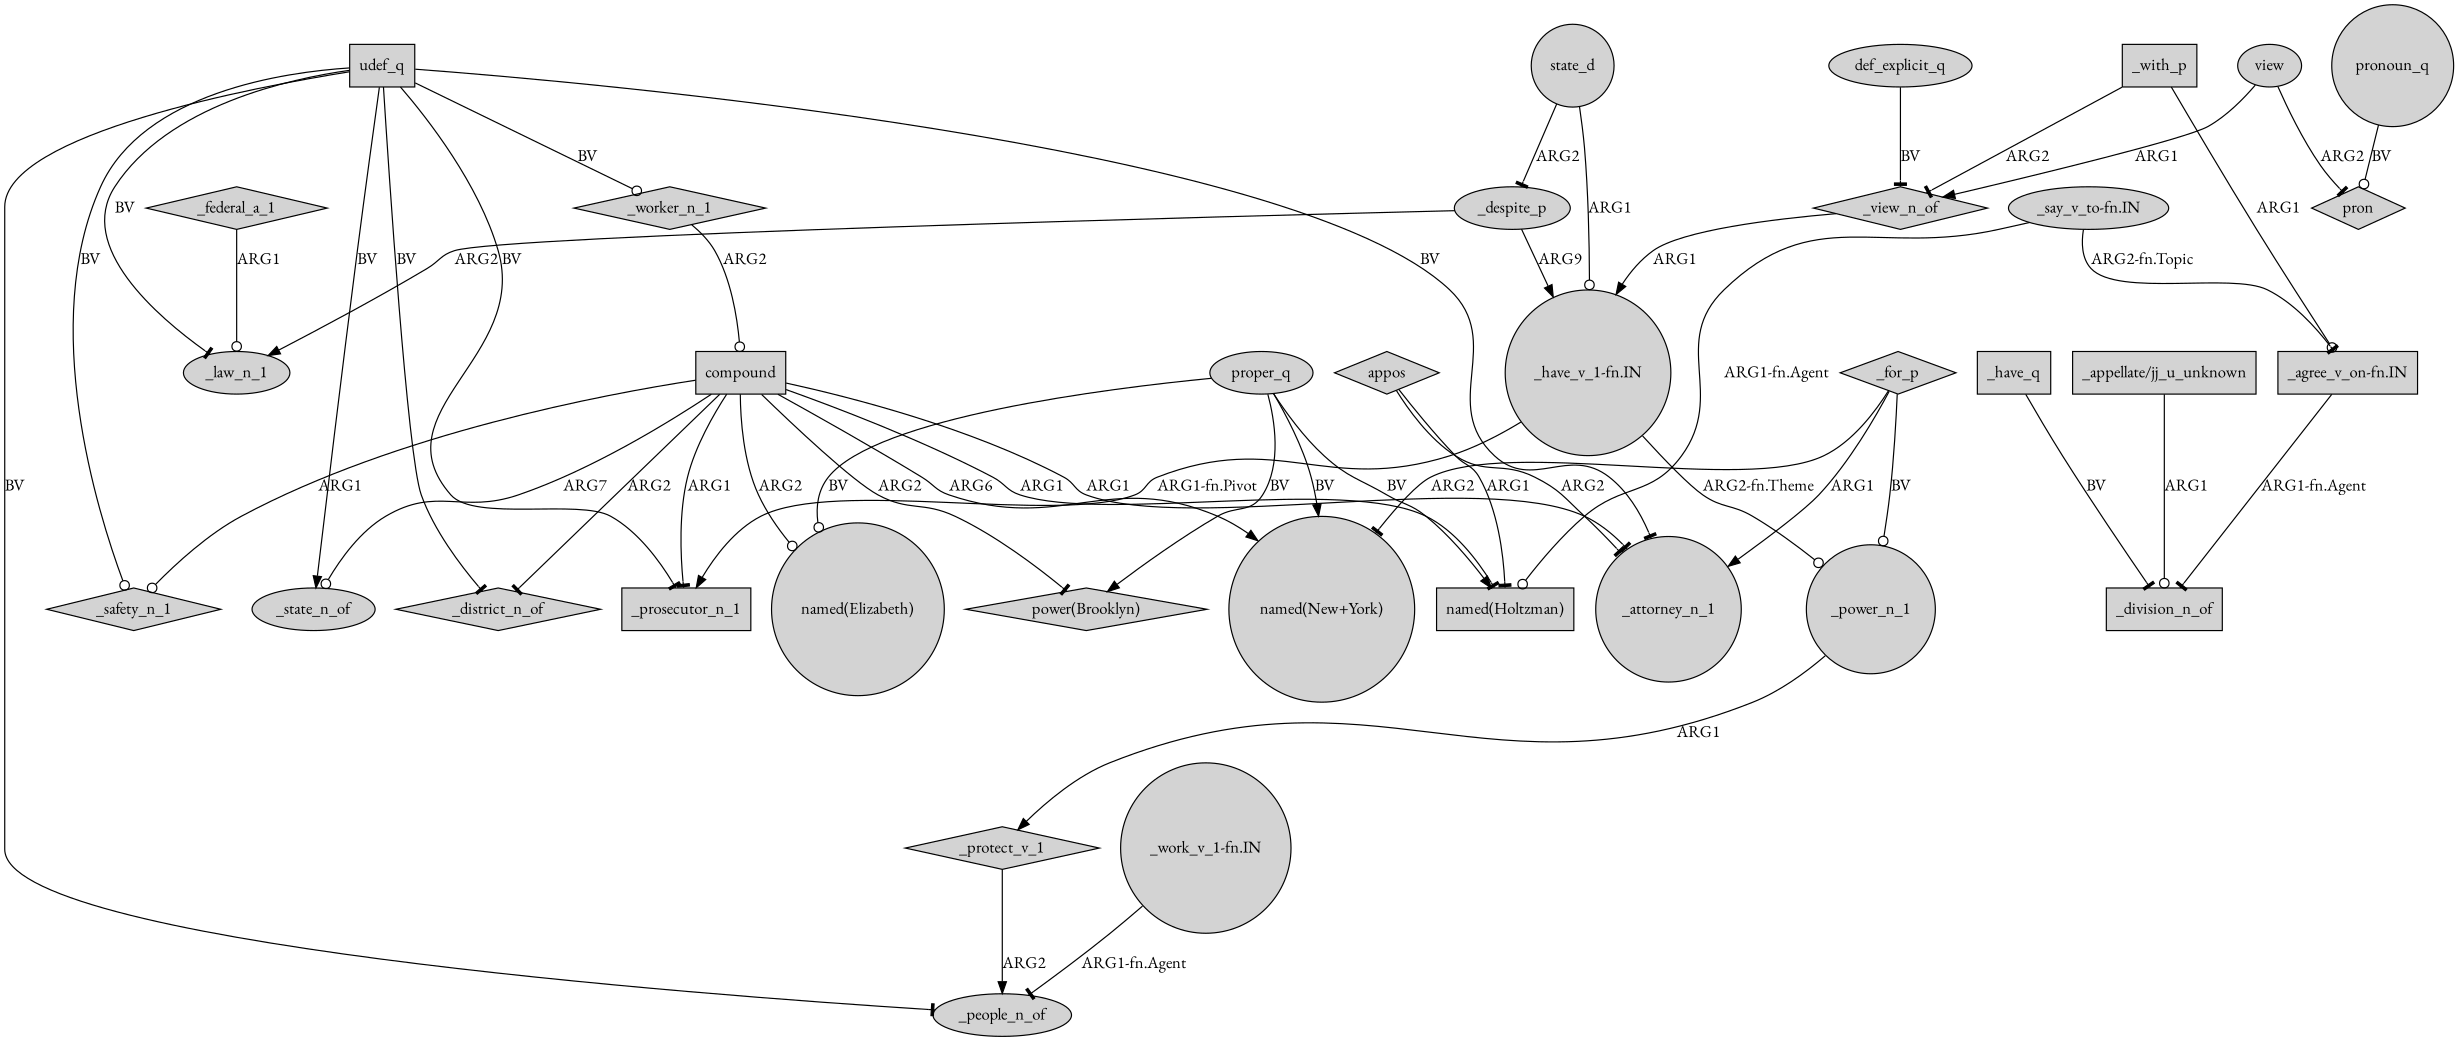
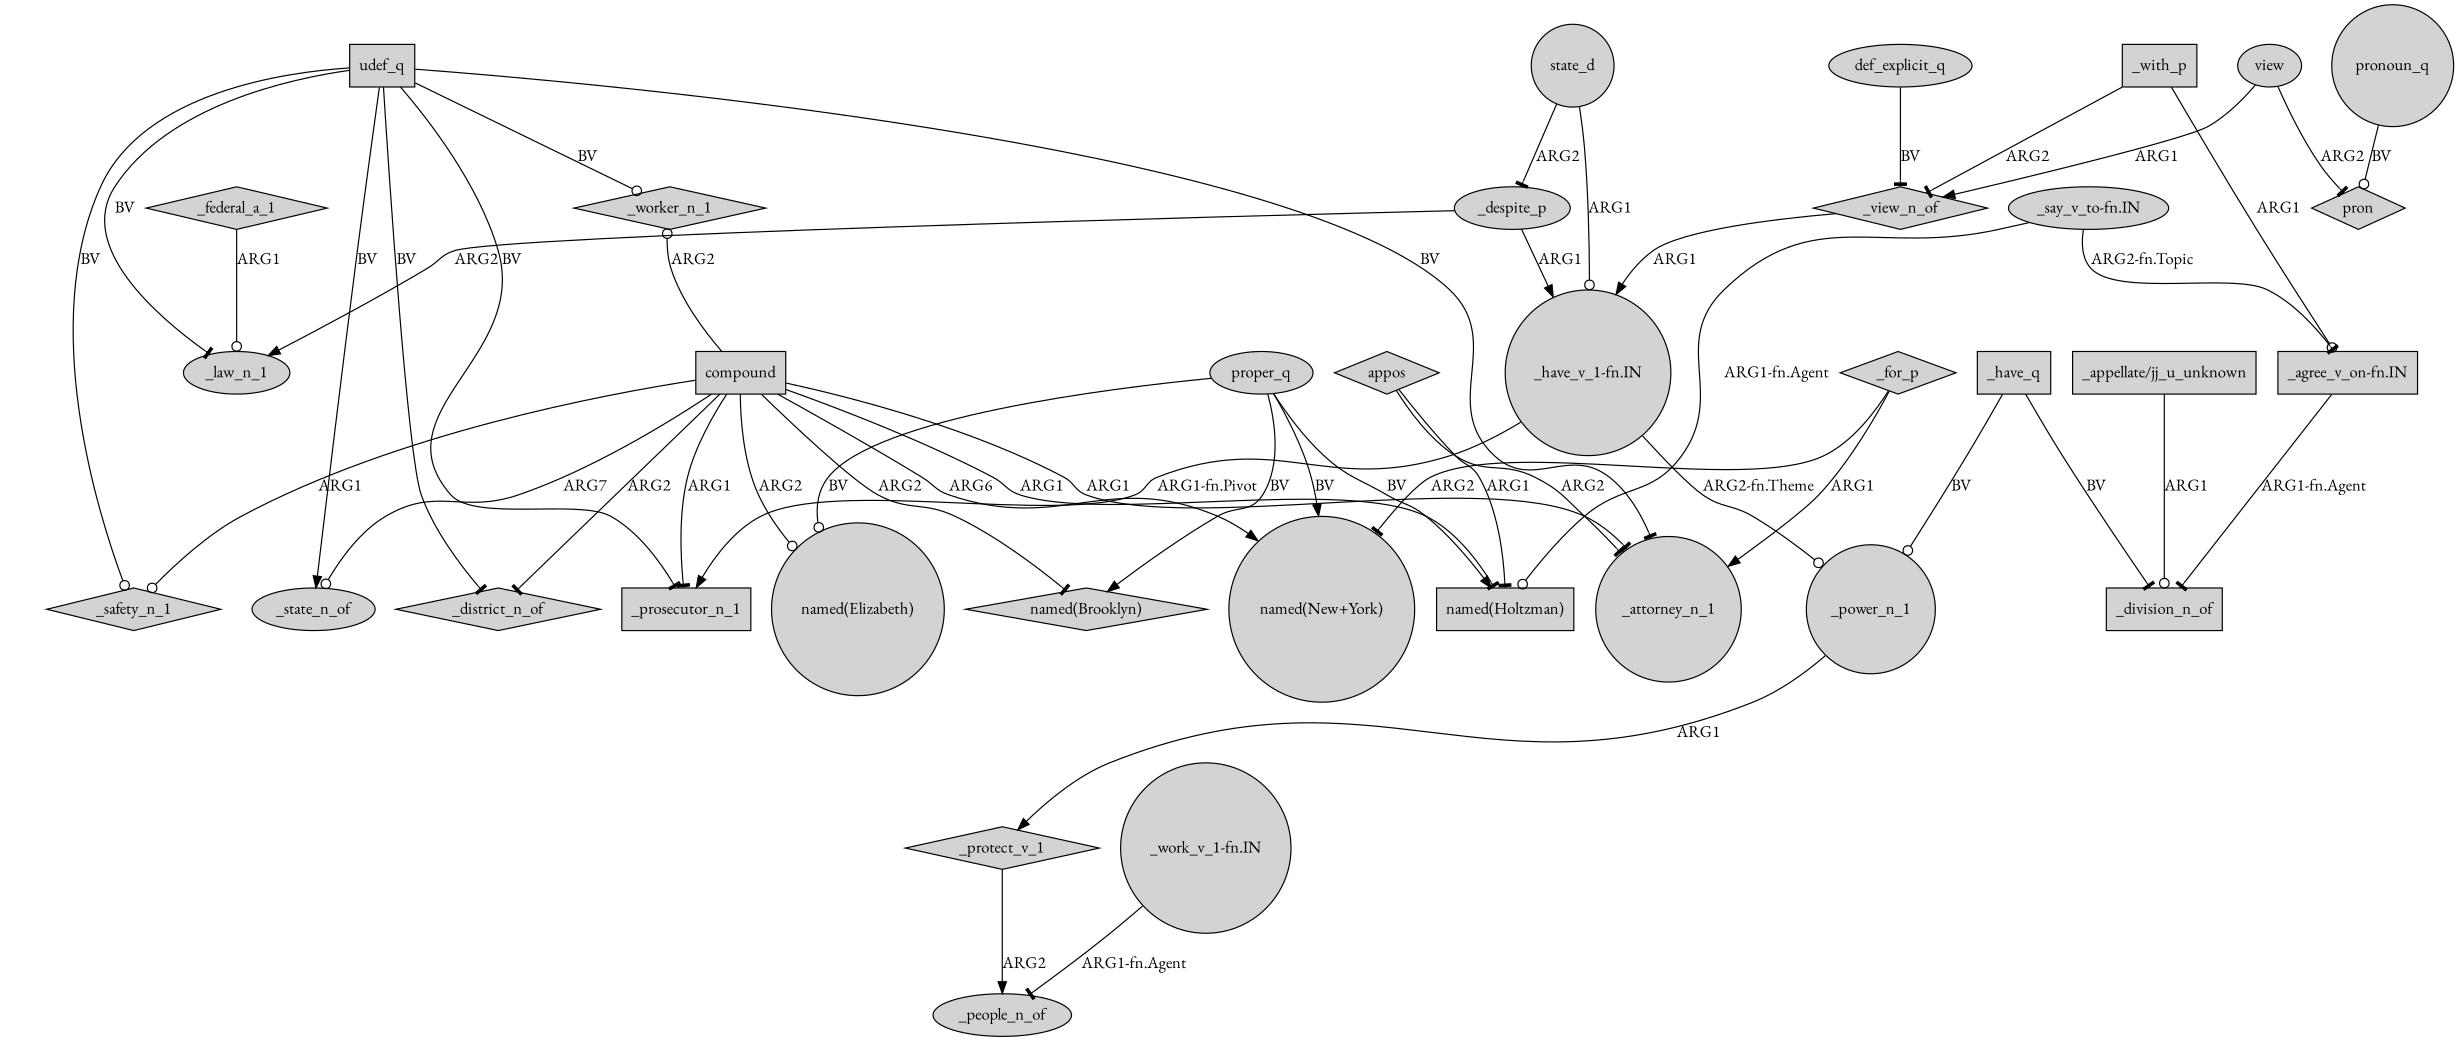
(1560, 260) -> (1560, 260)
(727, 278) -> (685, 299)
(1893, 465) -> (1957, 471)
(1086, 609) -> (1086, 609)
(5, 812) -> none
